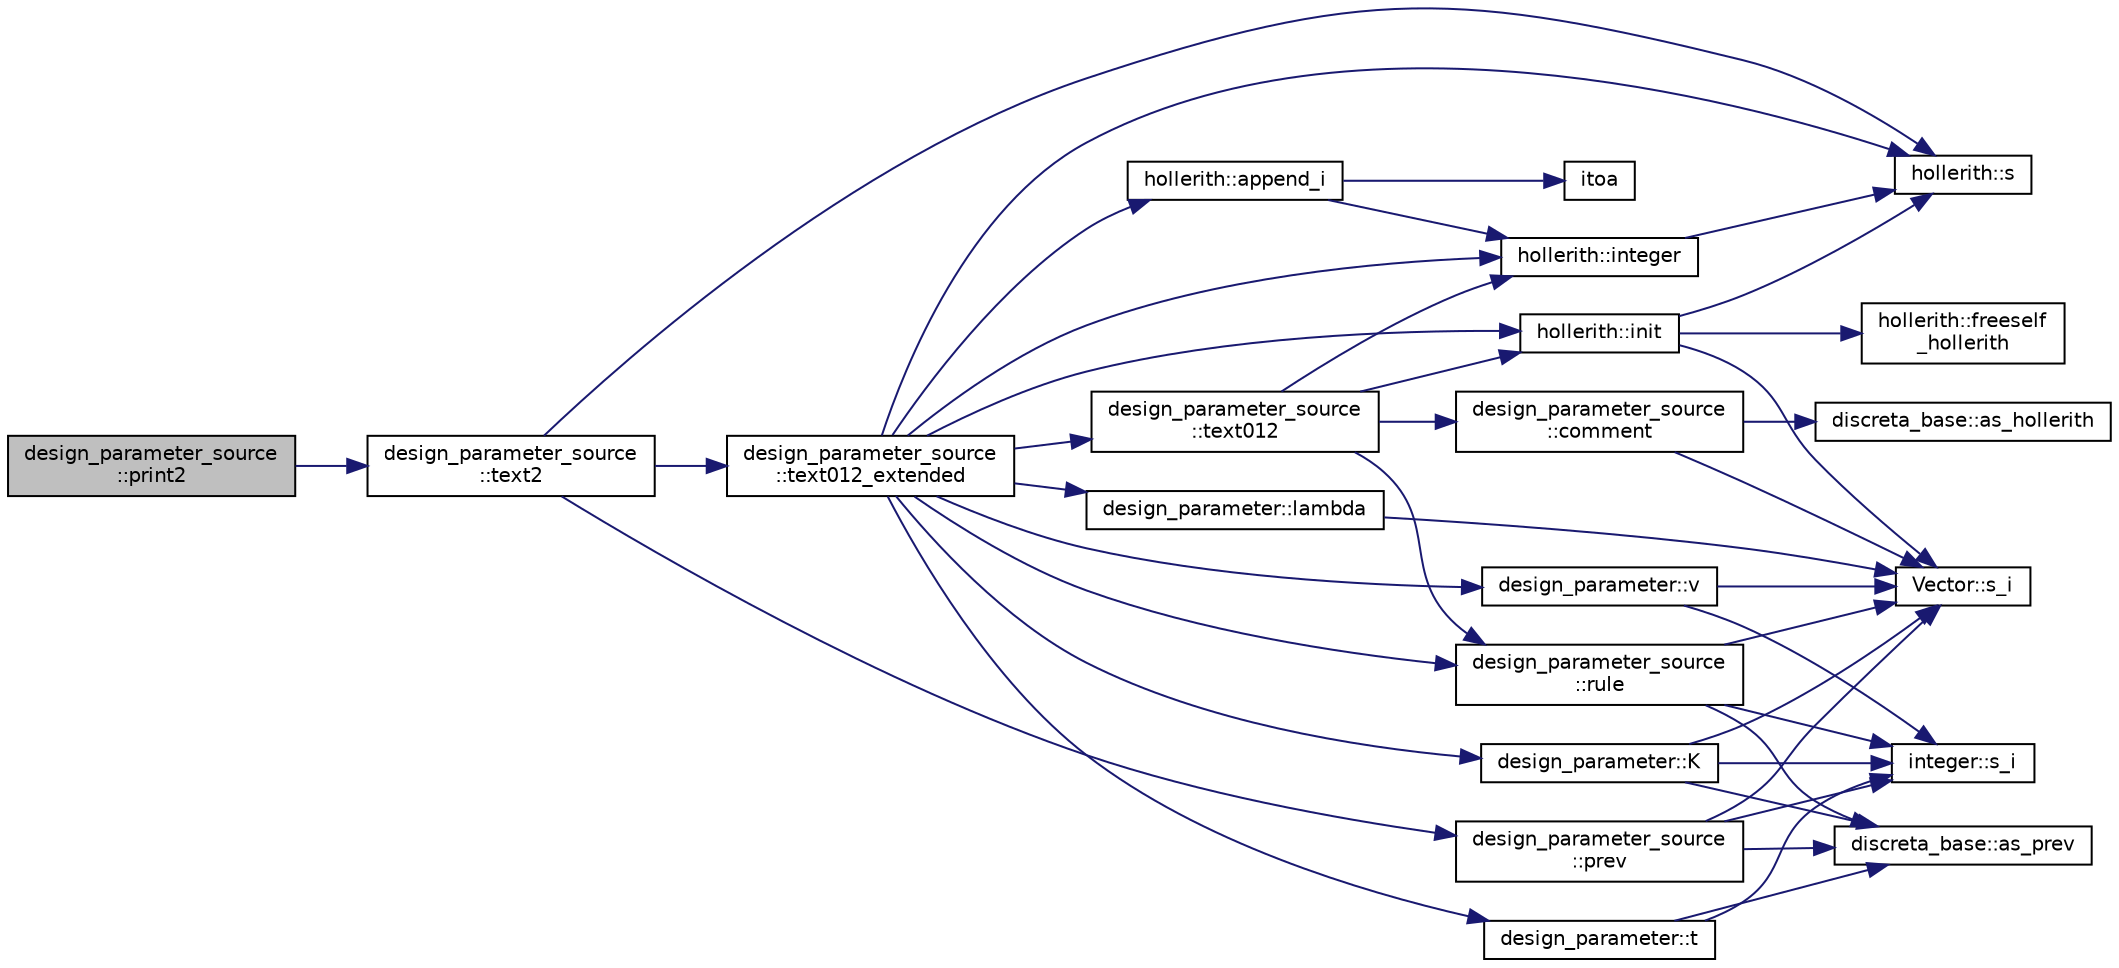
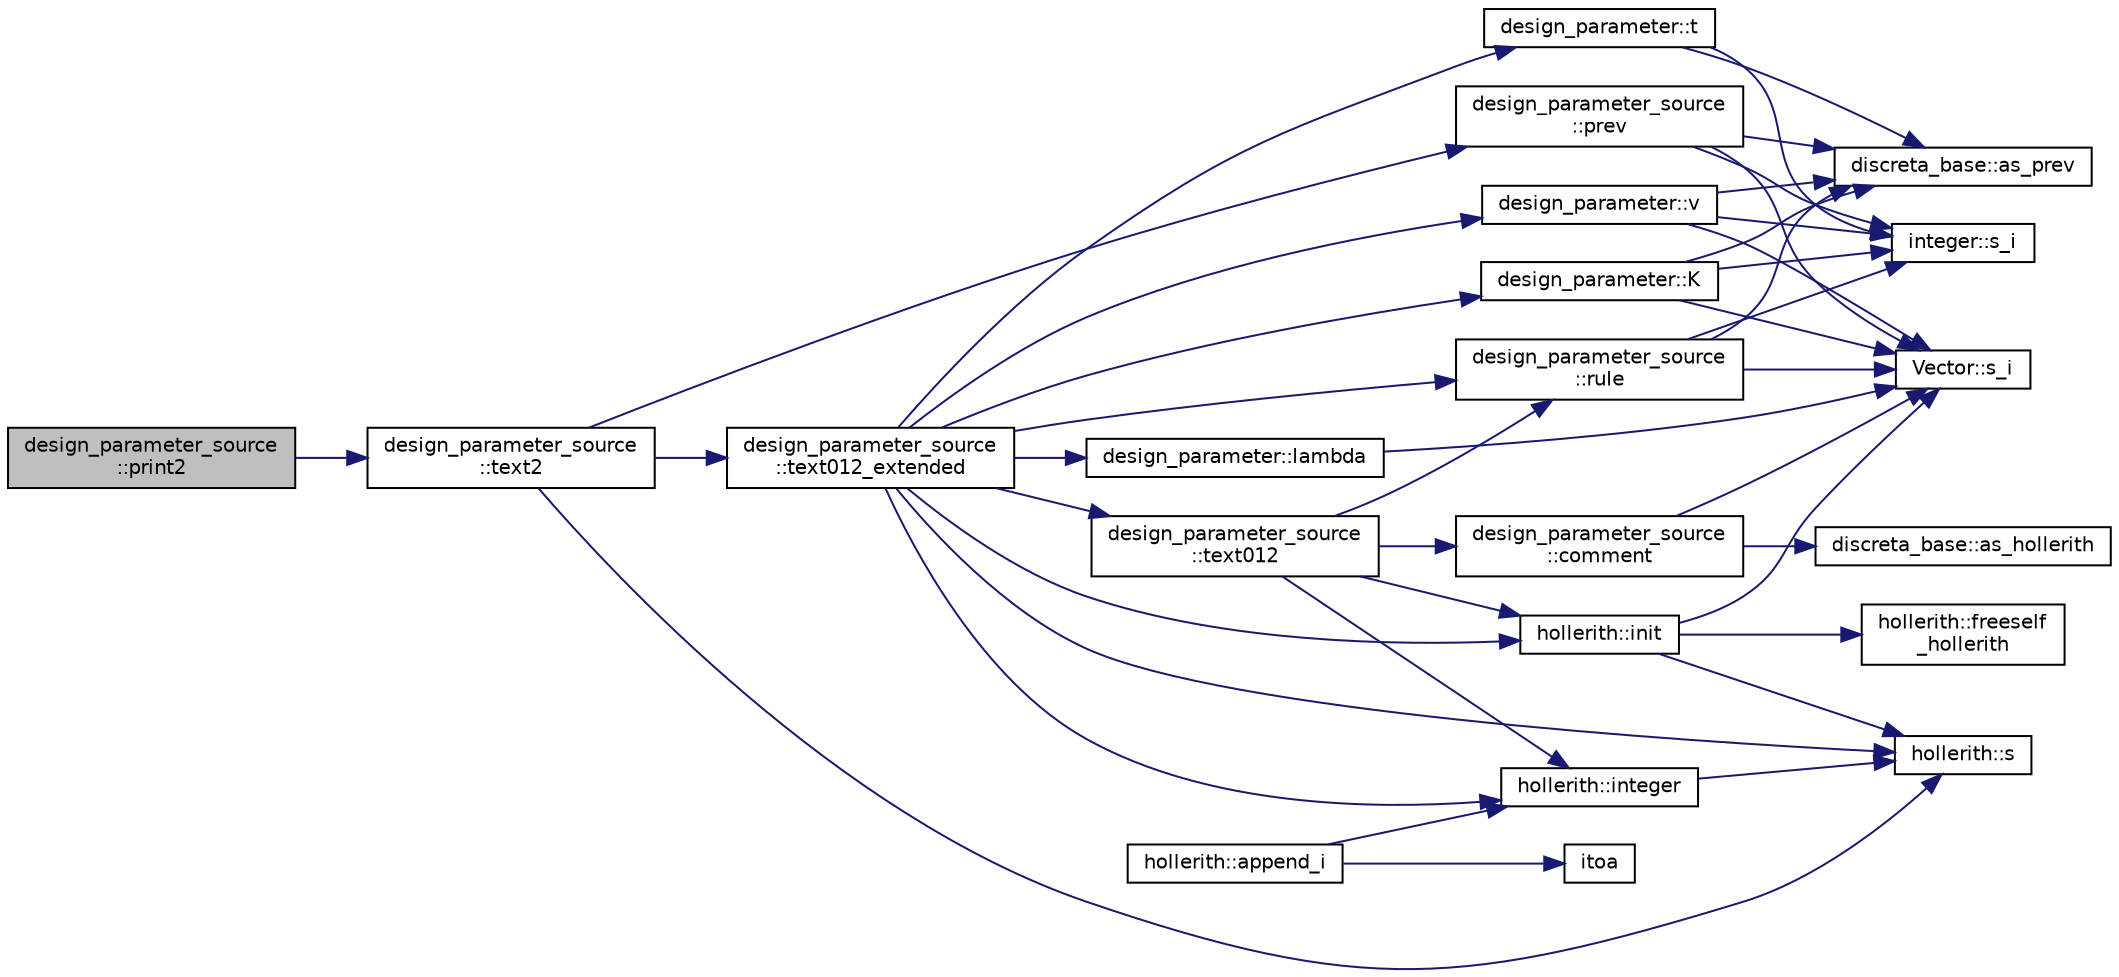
none -> (1749, 189)
(997, 305) -> none
